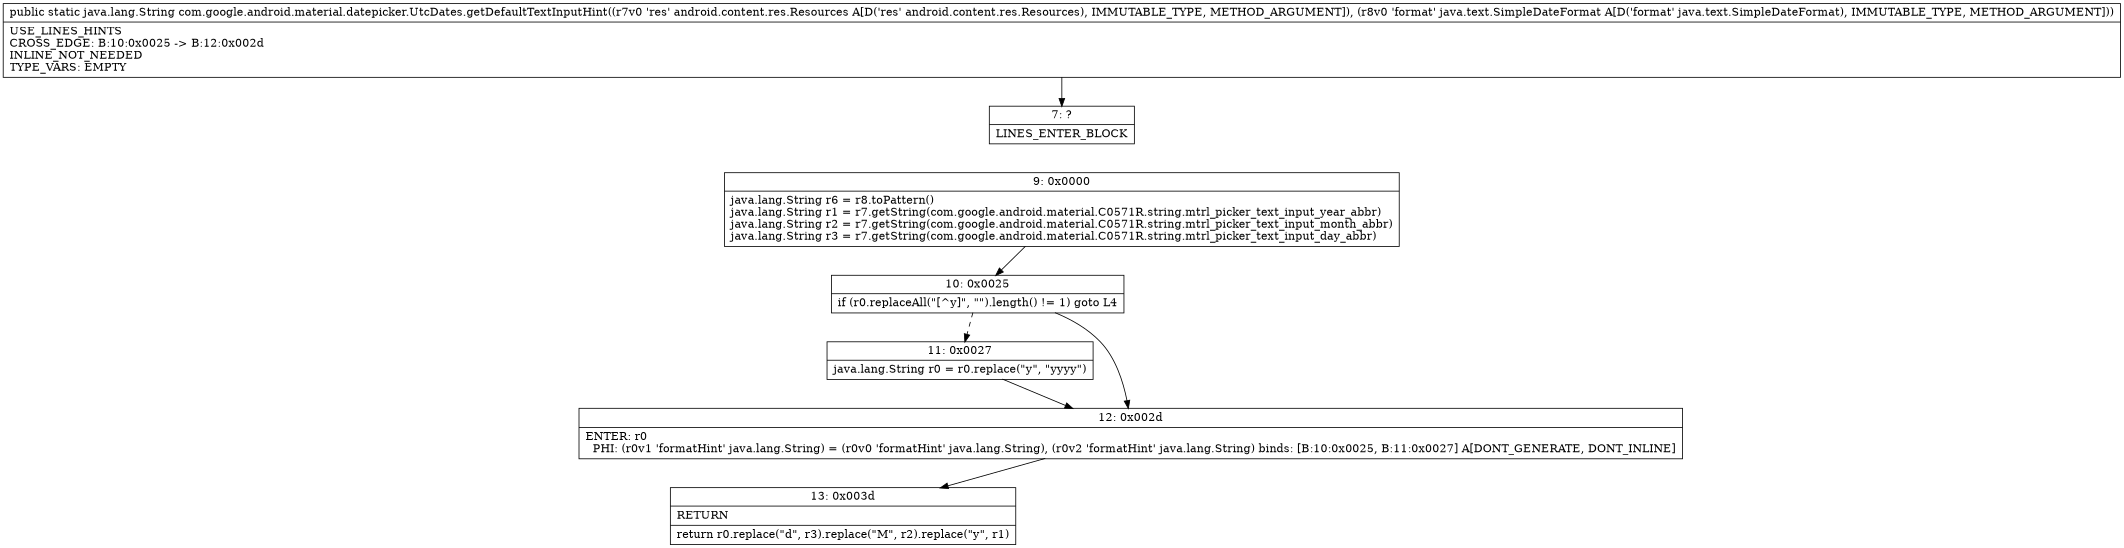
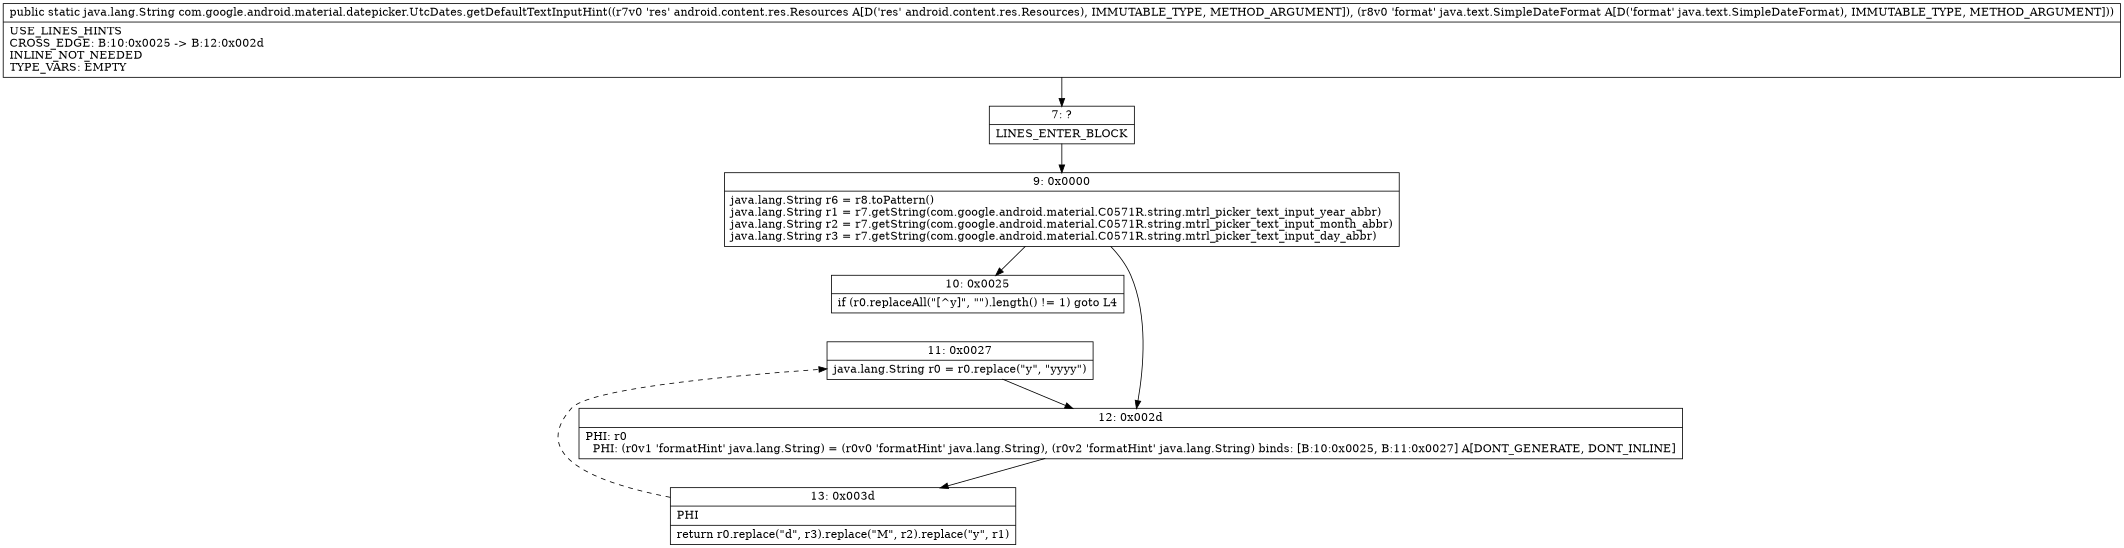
none -> (1062, 154)
(970, 323) -> (611, 394)
(1104, 346) -> (1142, 320)
(618, 437) -> (608, 437)
(703, 515) -> (688, 515)
